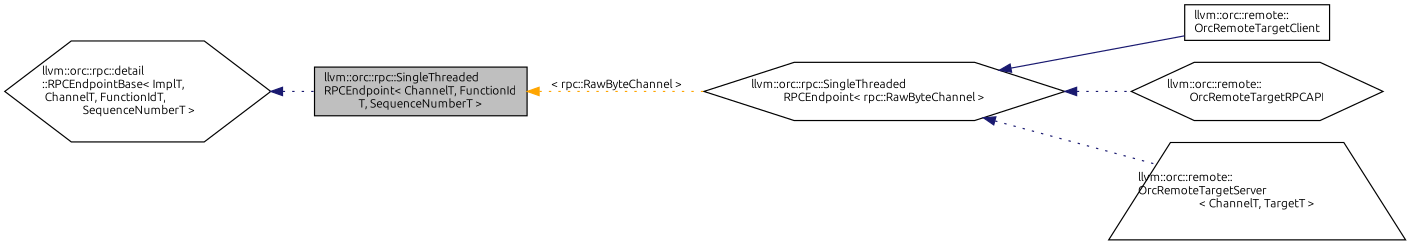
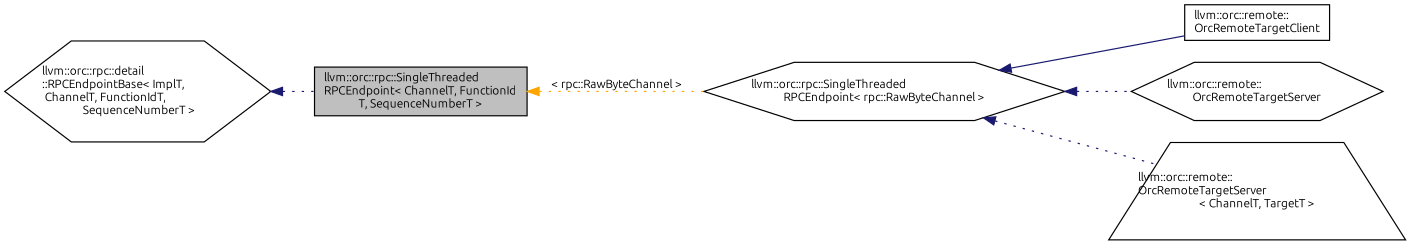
(1257, 91) -> (1257, 91)
